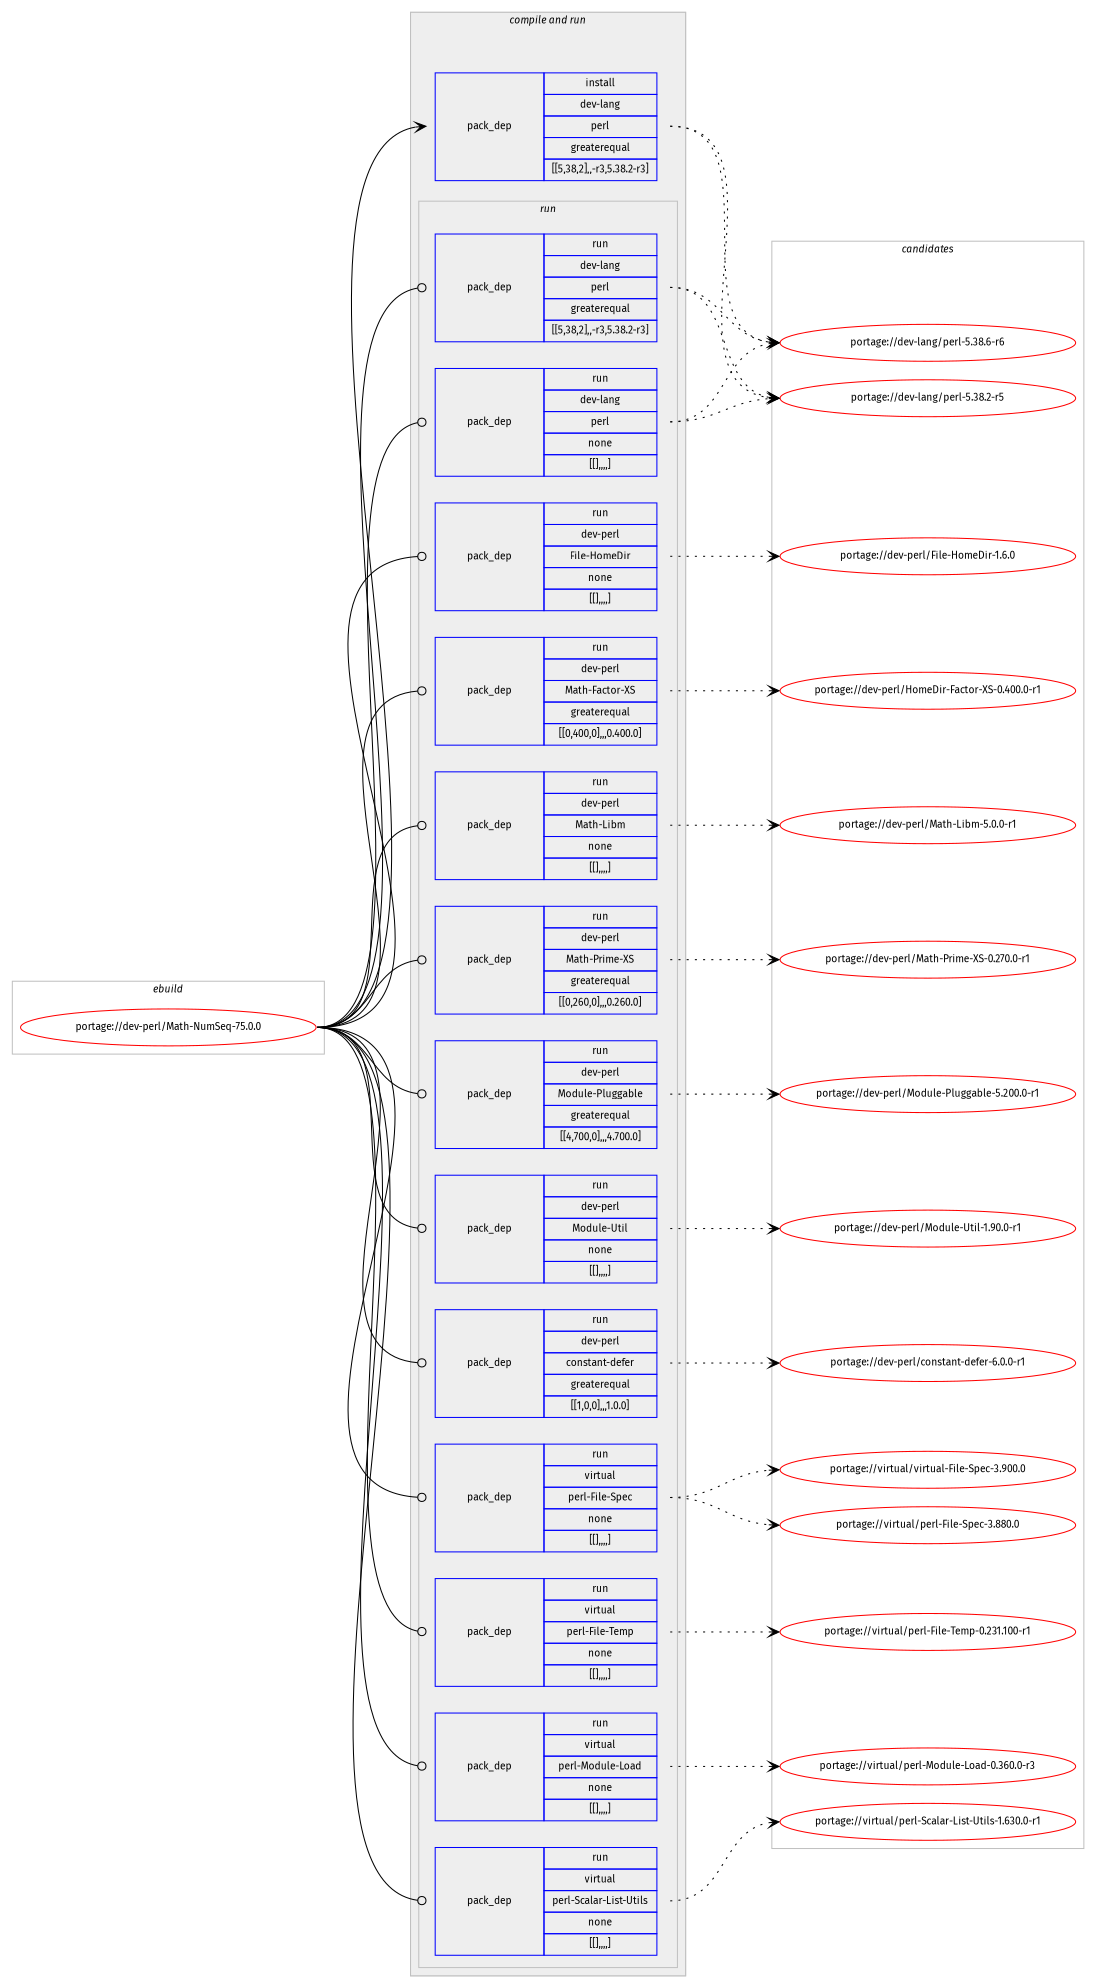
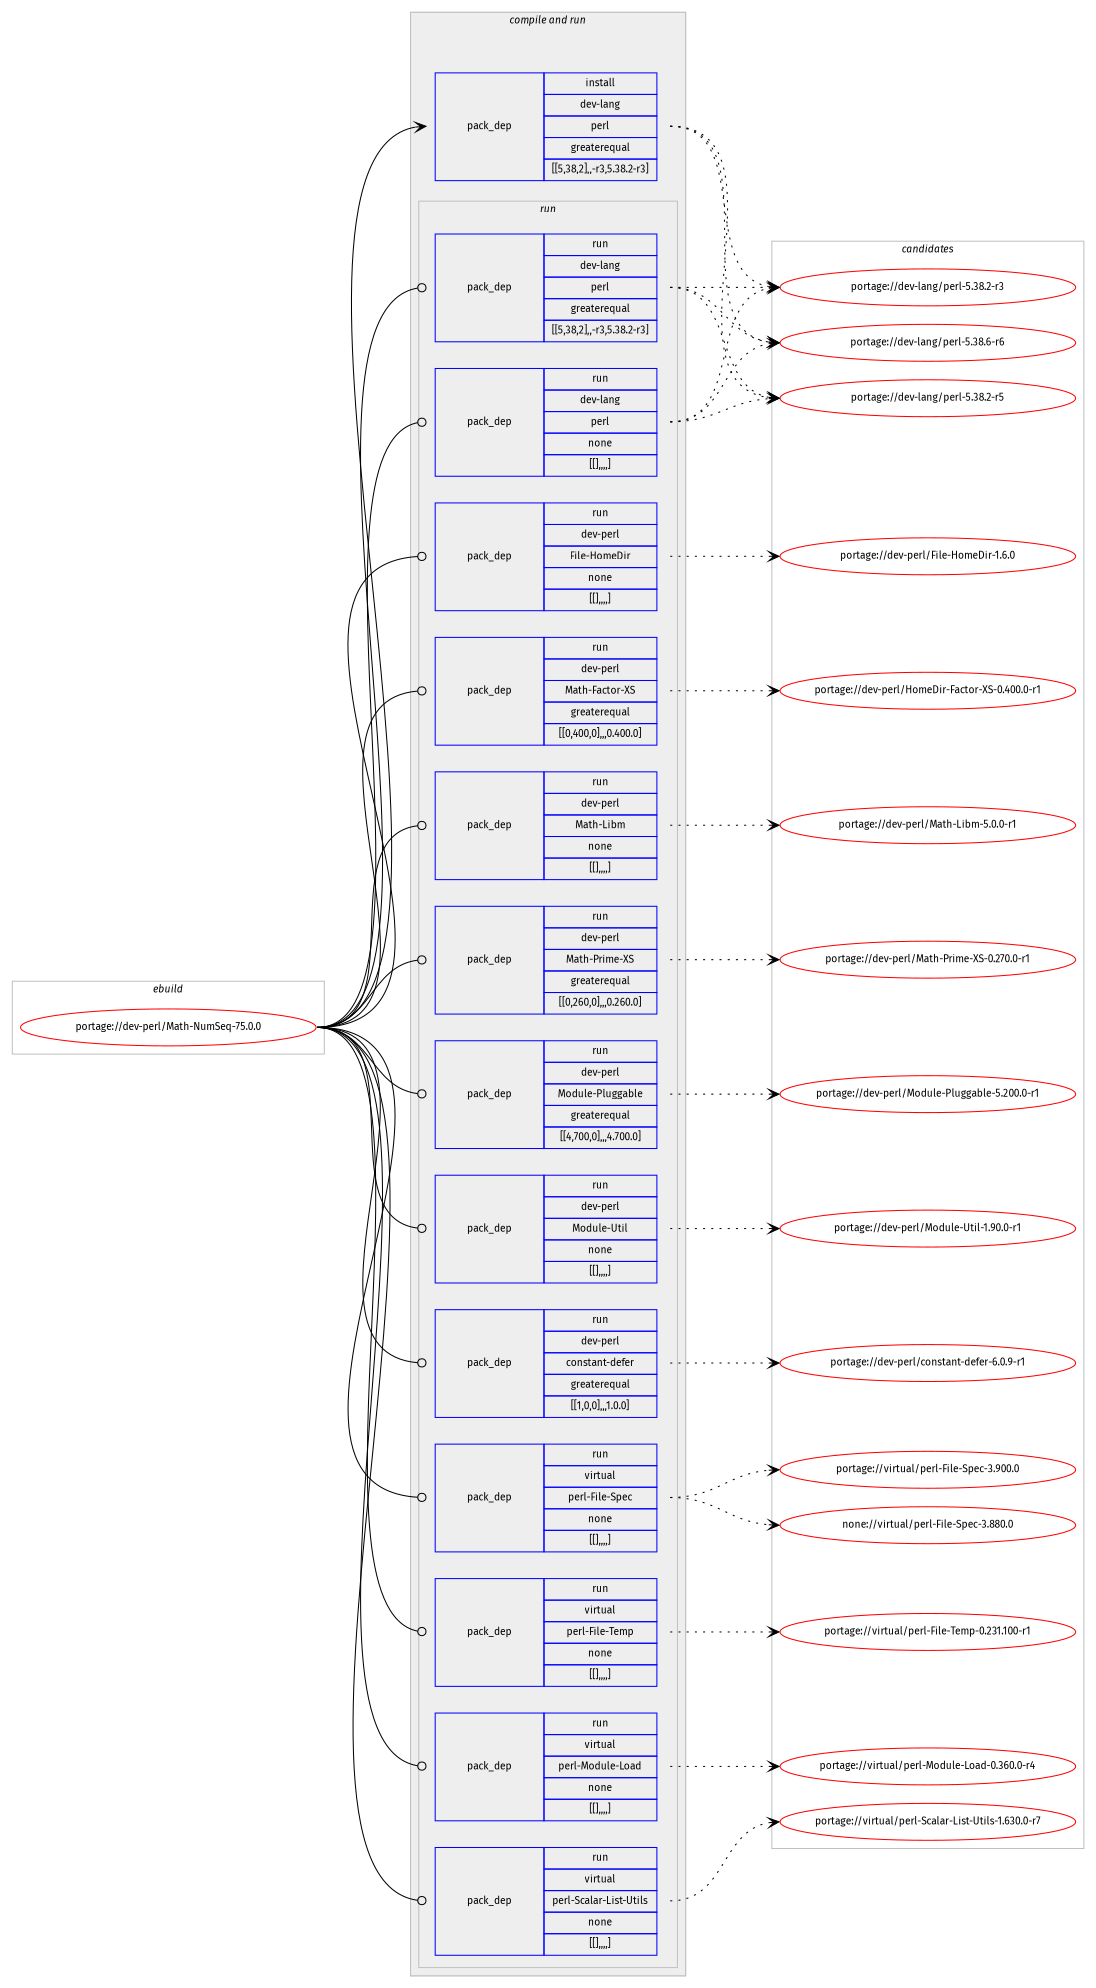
none -> (928, 287)
(928, 1363) -> (928, 1363)
(928, 1470) -> (928, 1470)
(928, 1525) -> (928, 1525)
(928, 1766) -> (928, 1766)
(928, 1822) -> (928, 1822)
